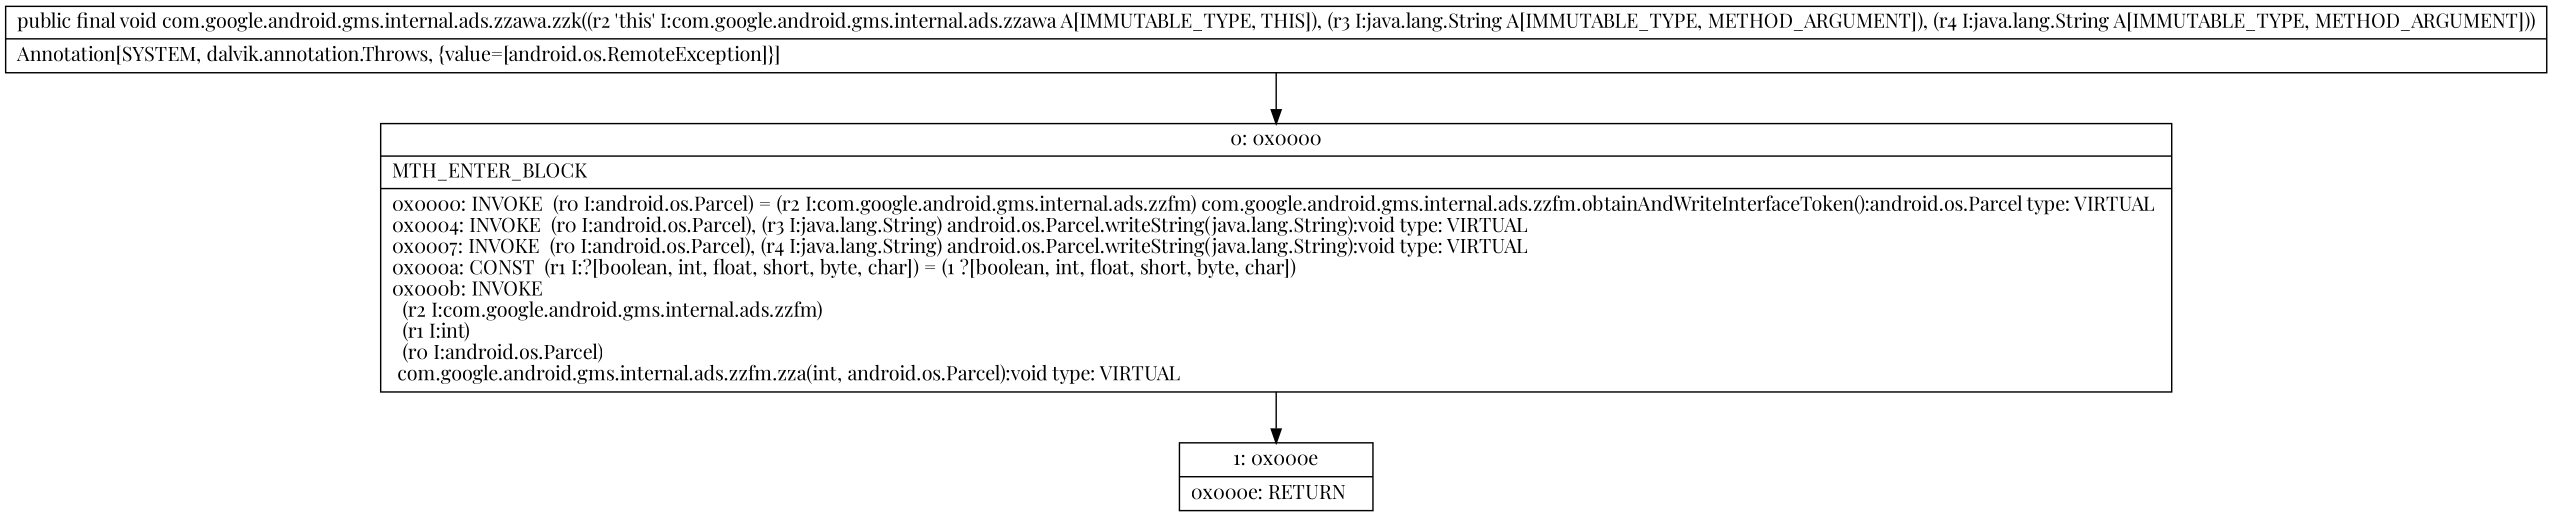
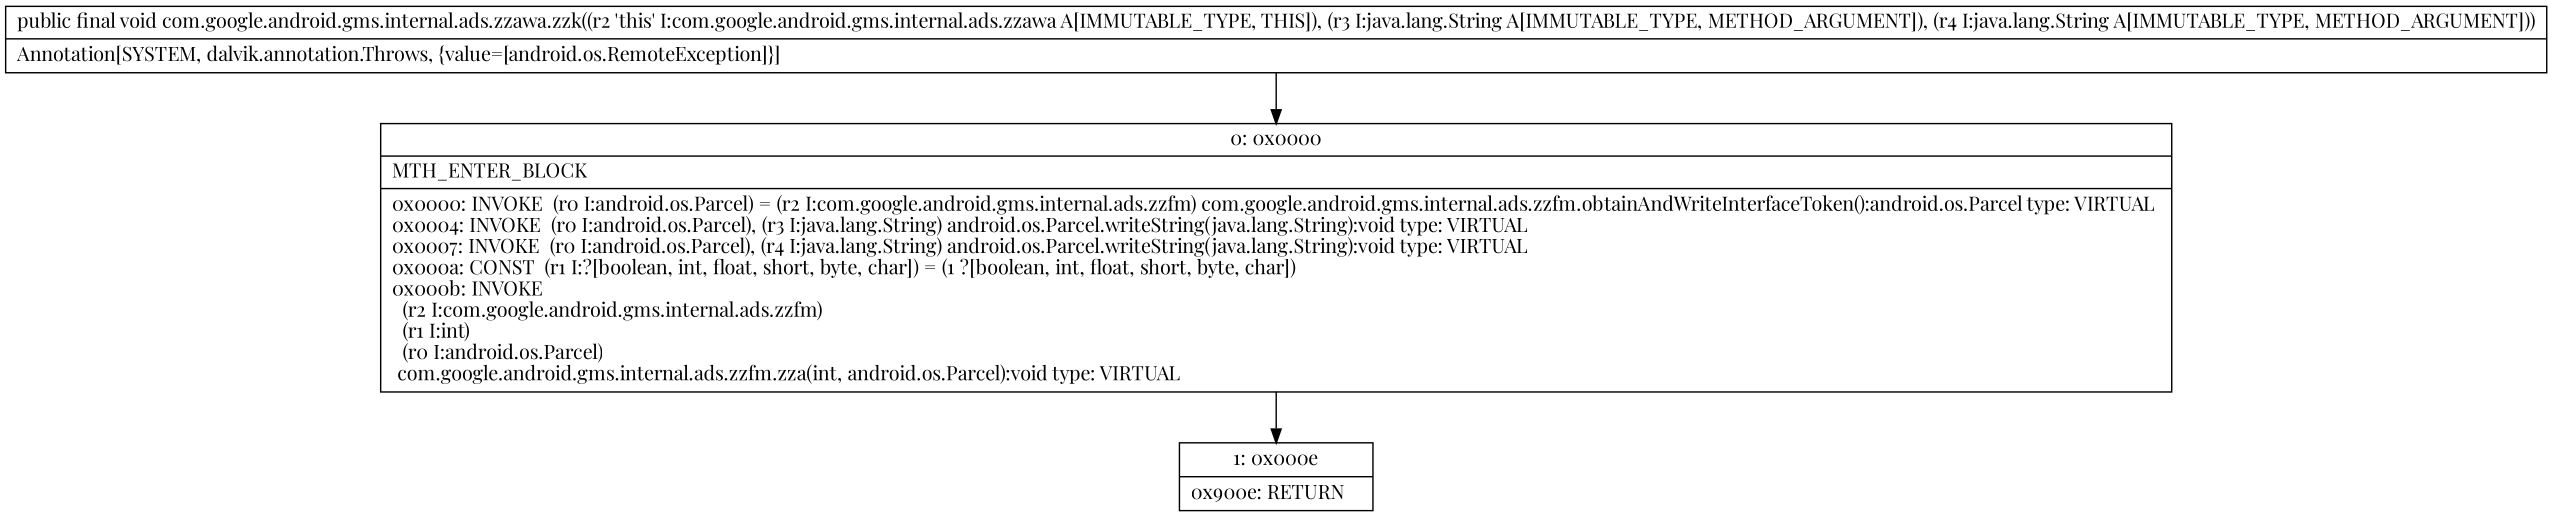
(1276, 493) -> (1276, 493)
